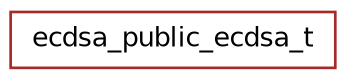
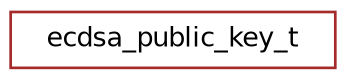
(173, 40) -> (173, 40)
